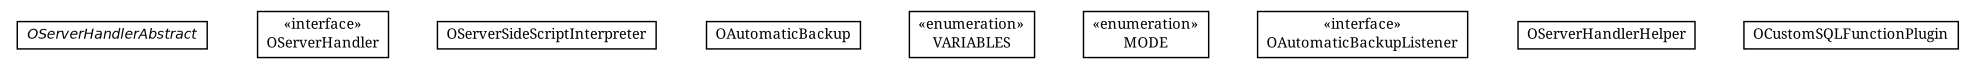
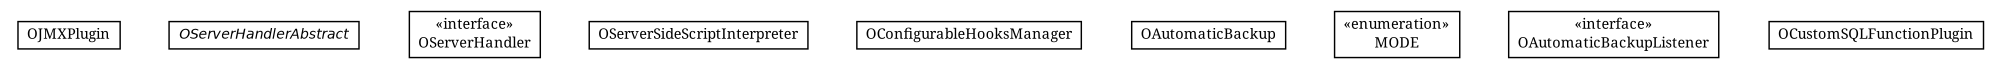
none -> (68, 35)
none -> (969, 35)
(971, 35) -> none
(1606, 35) -> none
